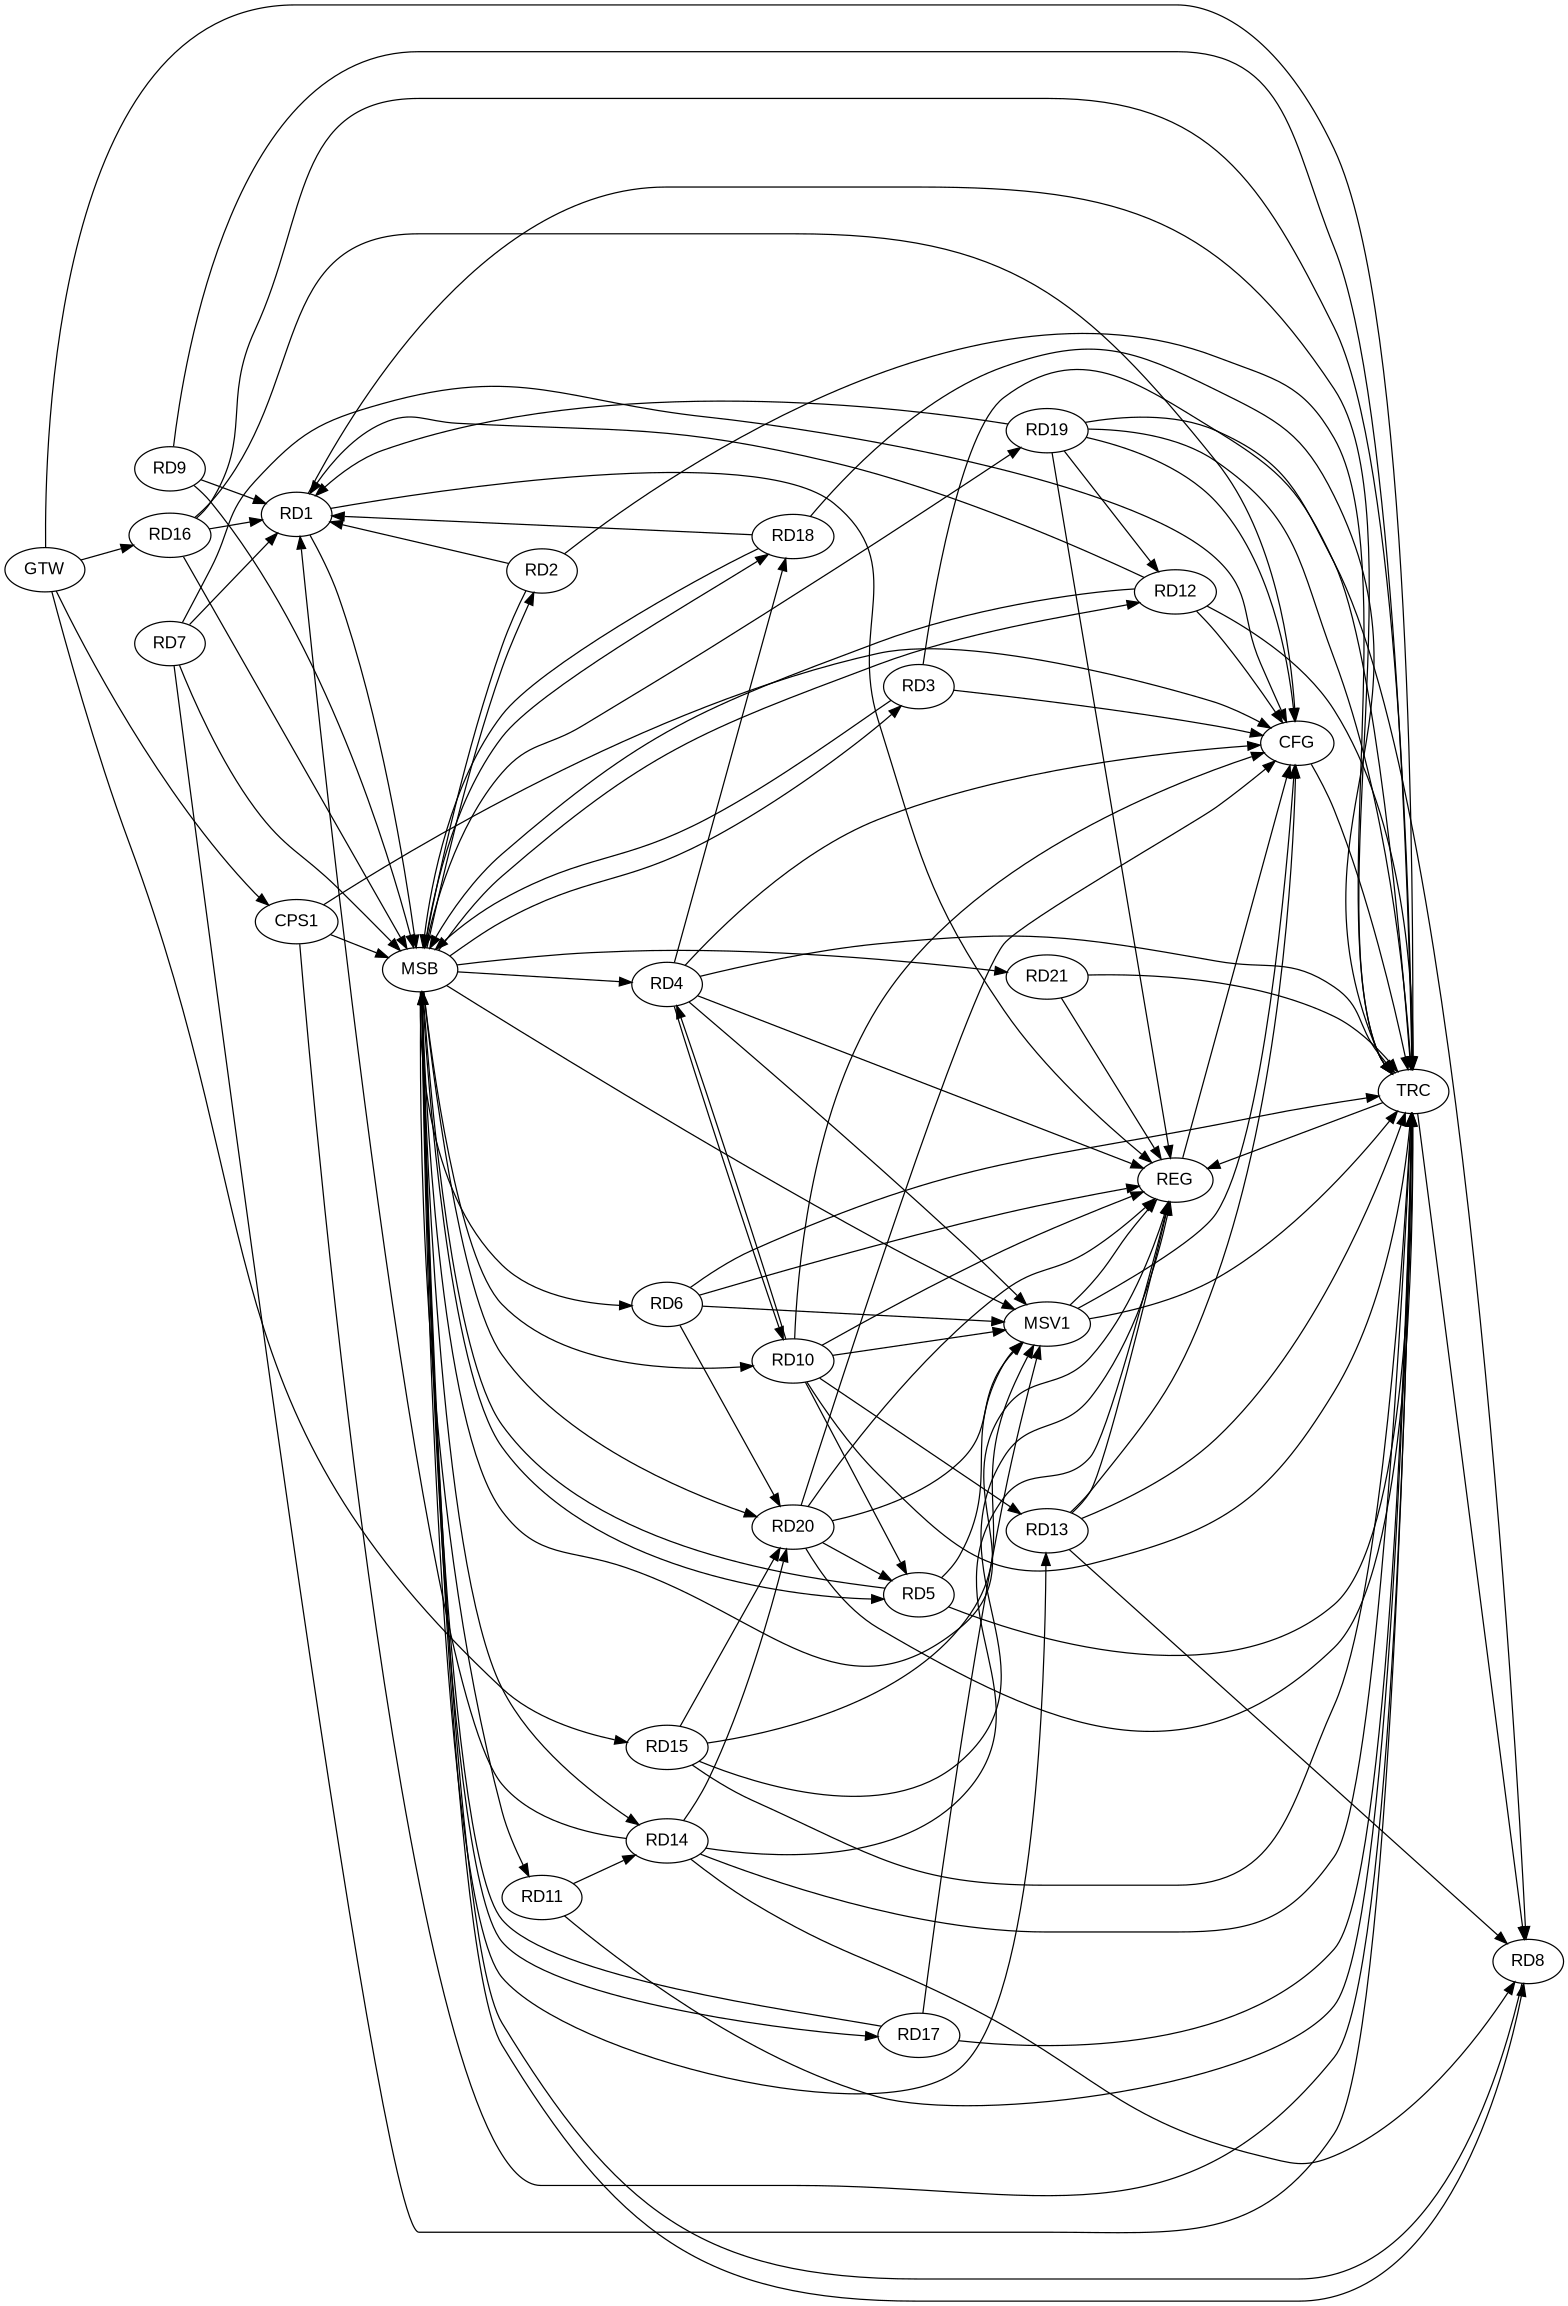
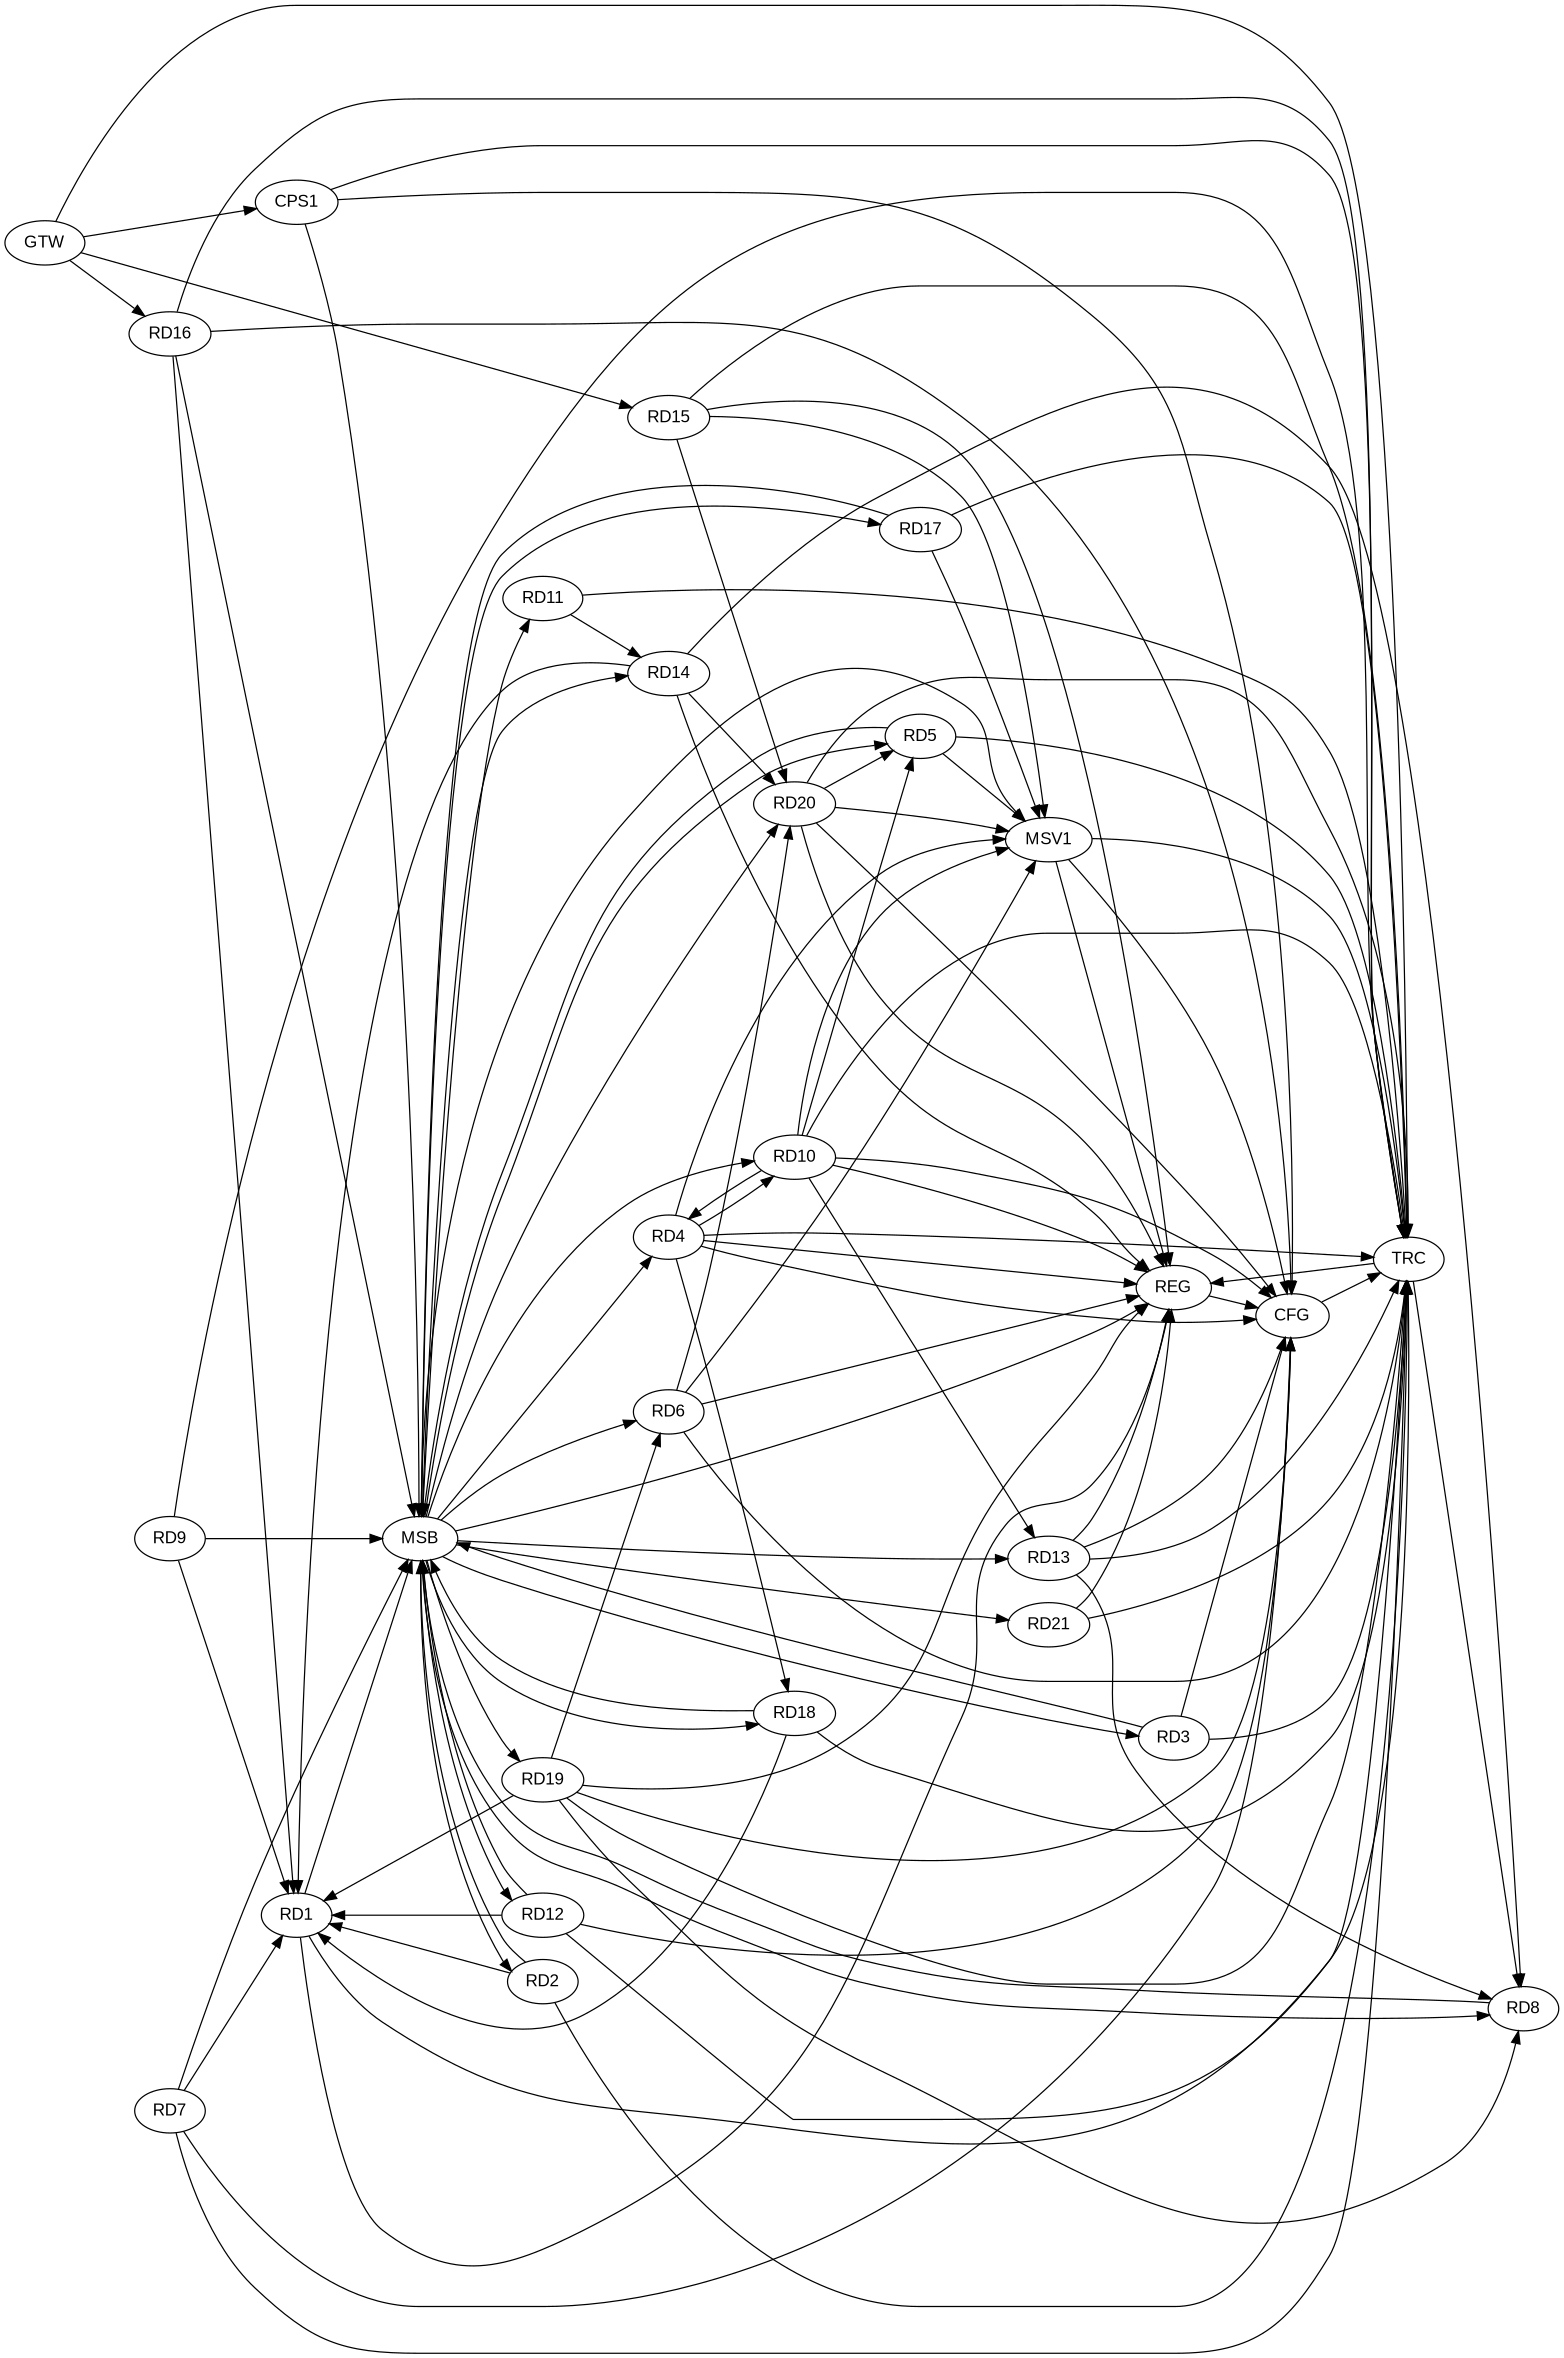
(1112, 512) -> (604, 1602)
(1345, 1826) -> none
